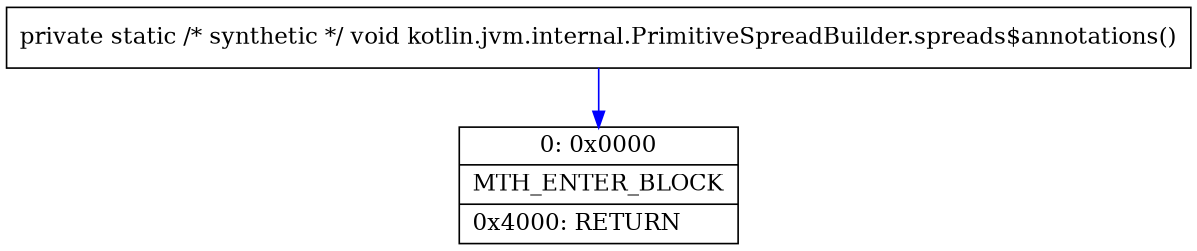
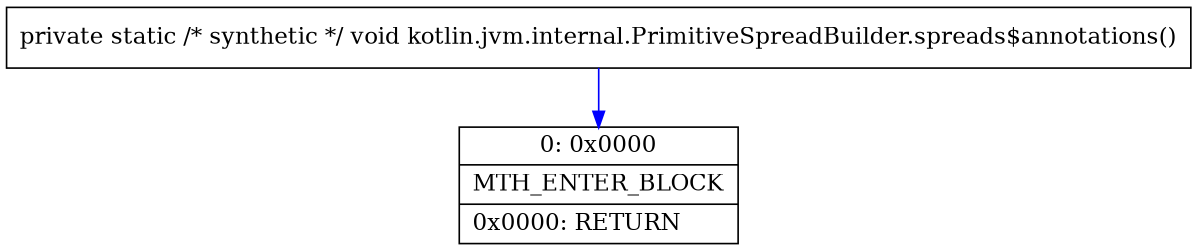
(588, 223) -> (588, 223)
